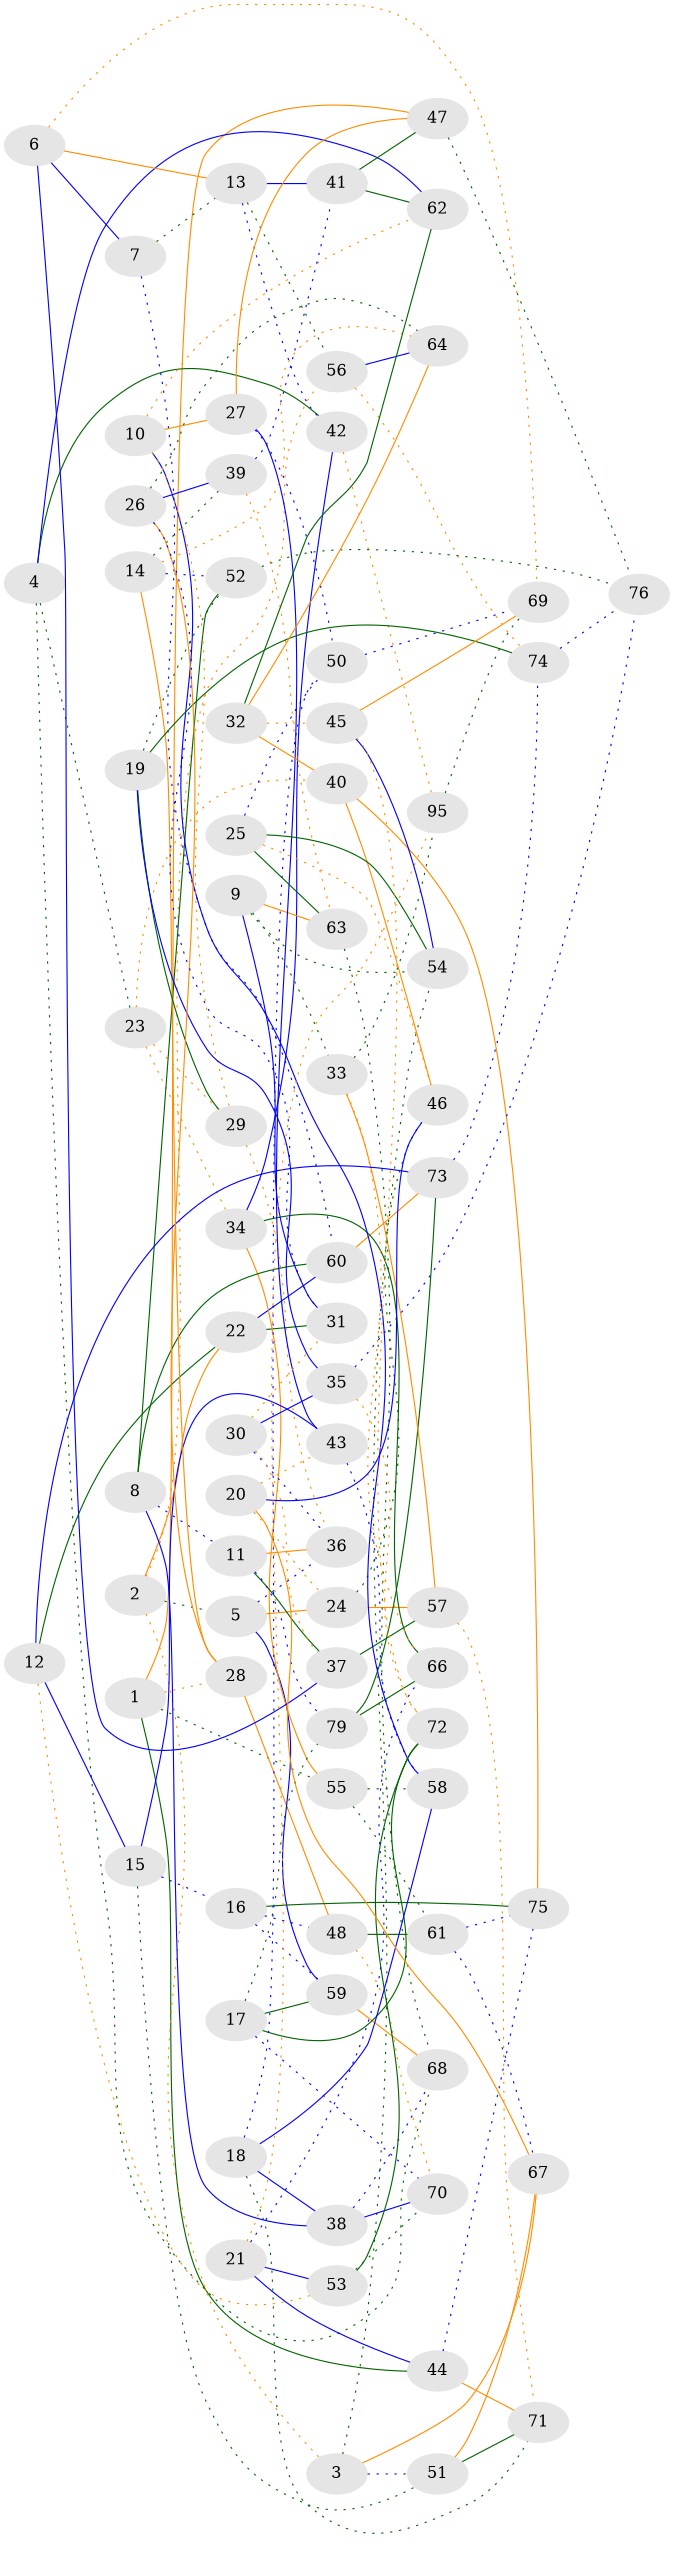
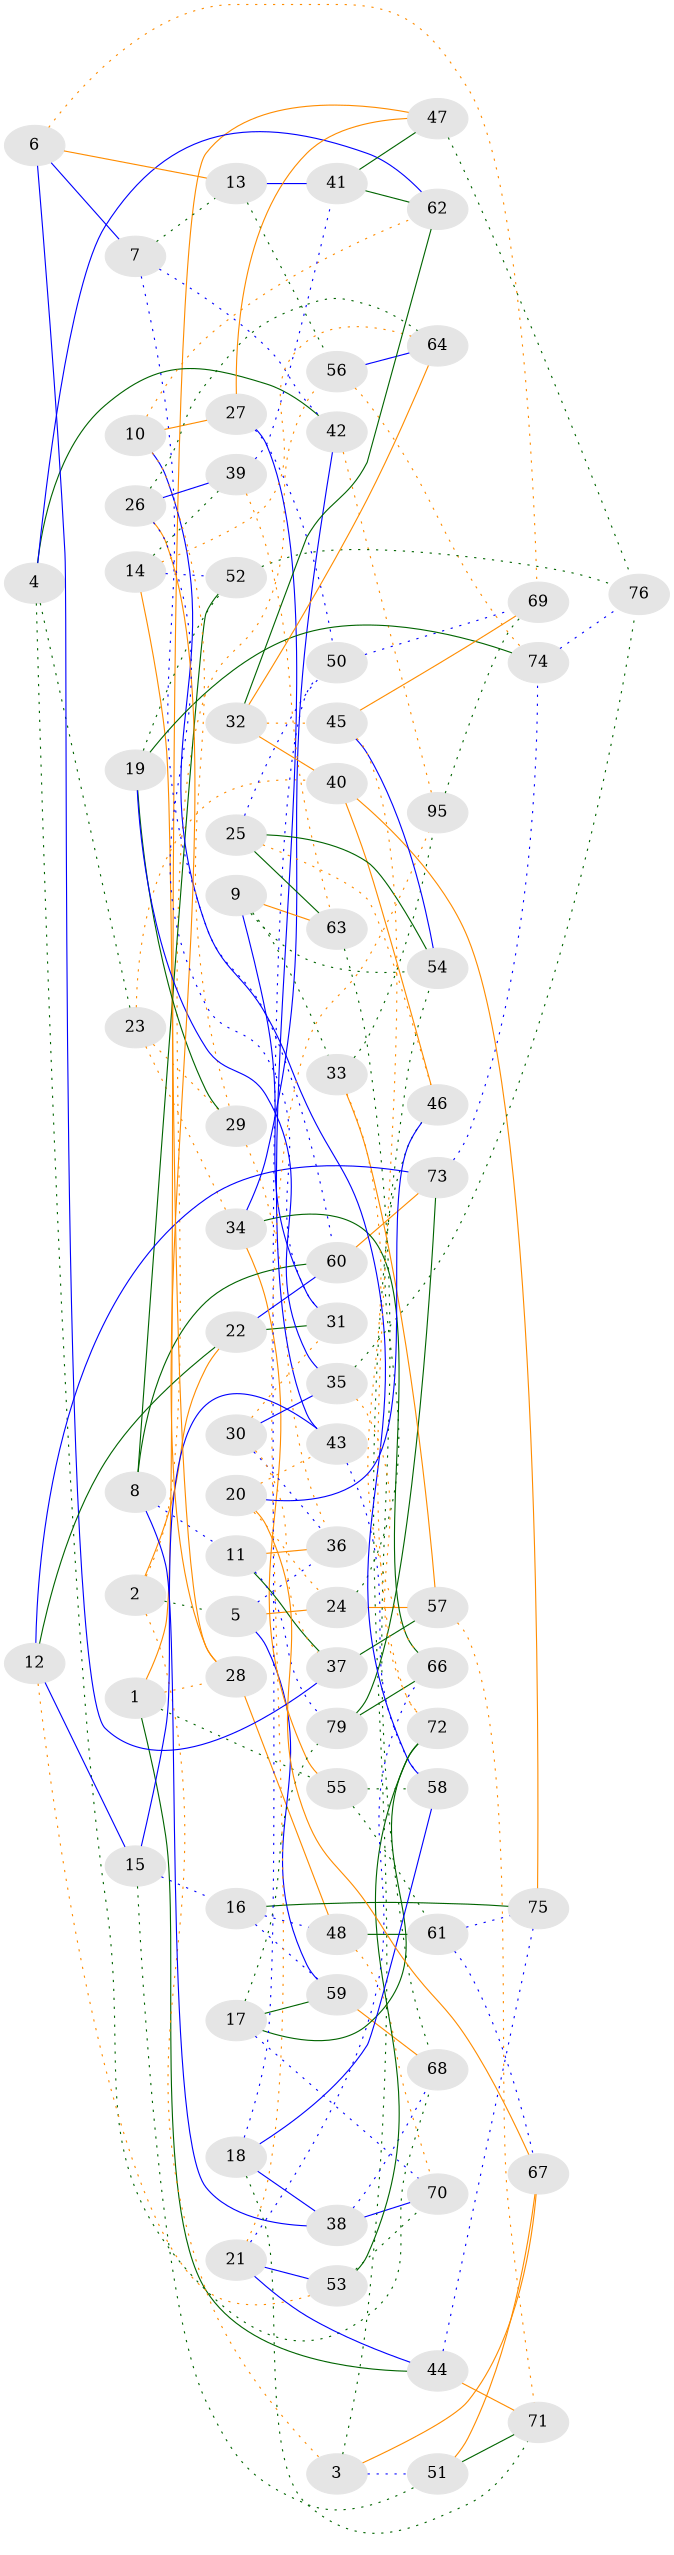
(271, 307) -> (258, 339)
(543, 1011) -> (543, 1011)
